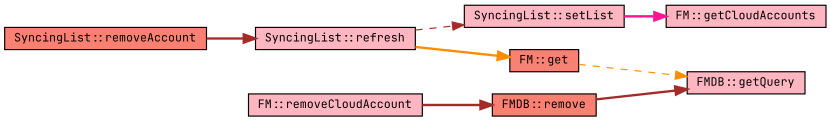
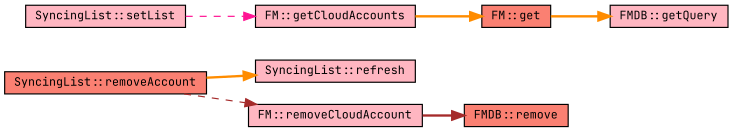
(639, 16) -> (215, 16)
(434, 28) -> none
(225, 38) -> (225, 77)
(457, 51) -> (443, 16)
(627, 70) -> (574, 16)
(636, 95) -> none
none -> (215, 98)
